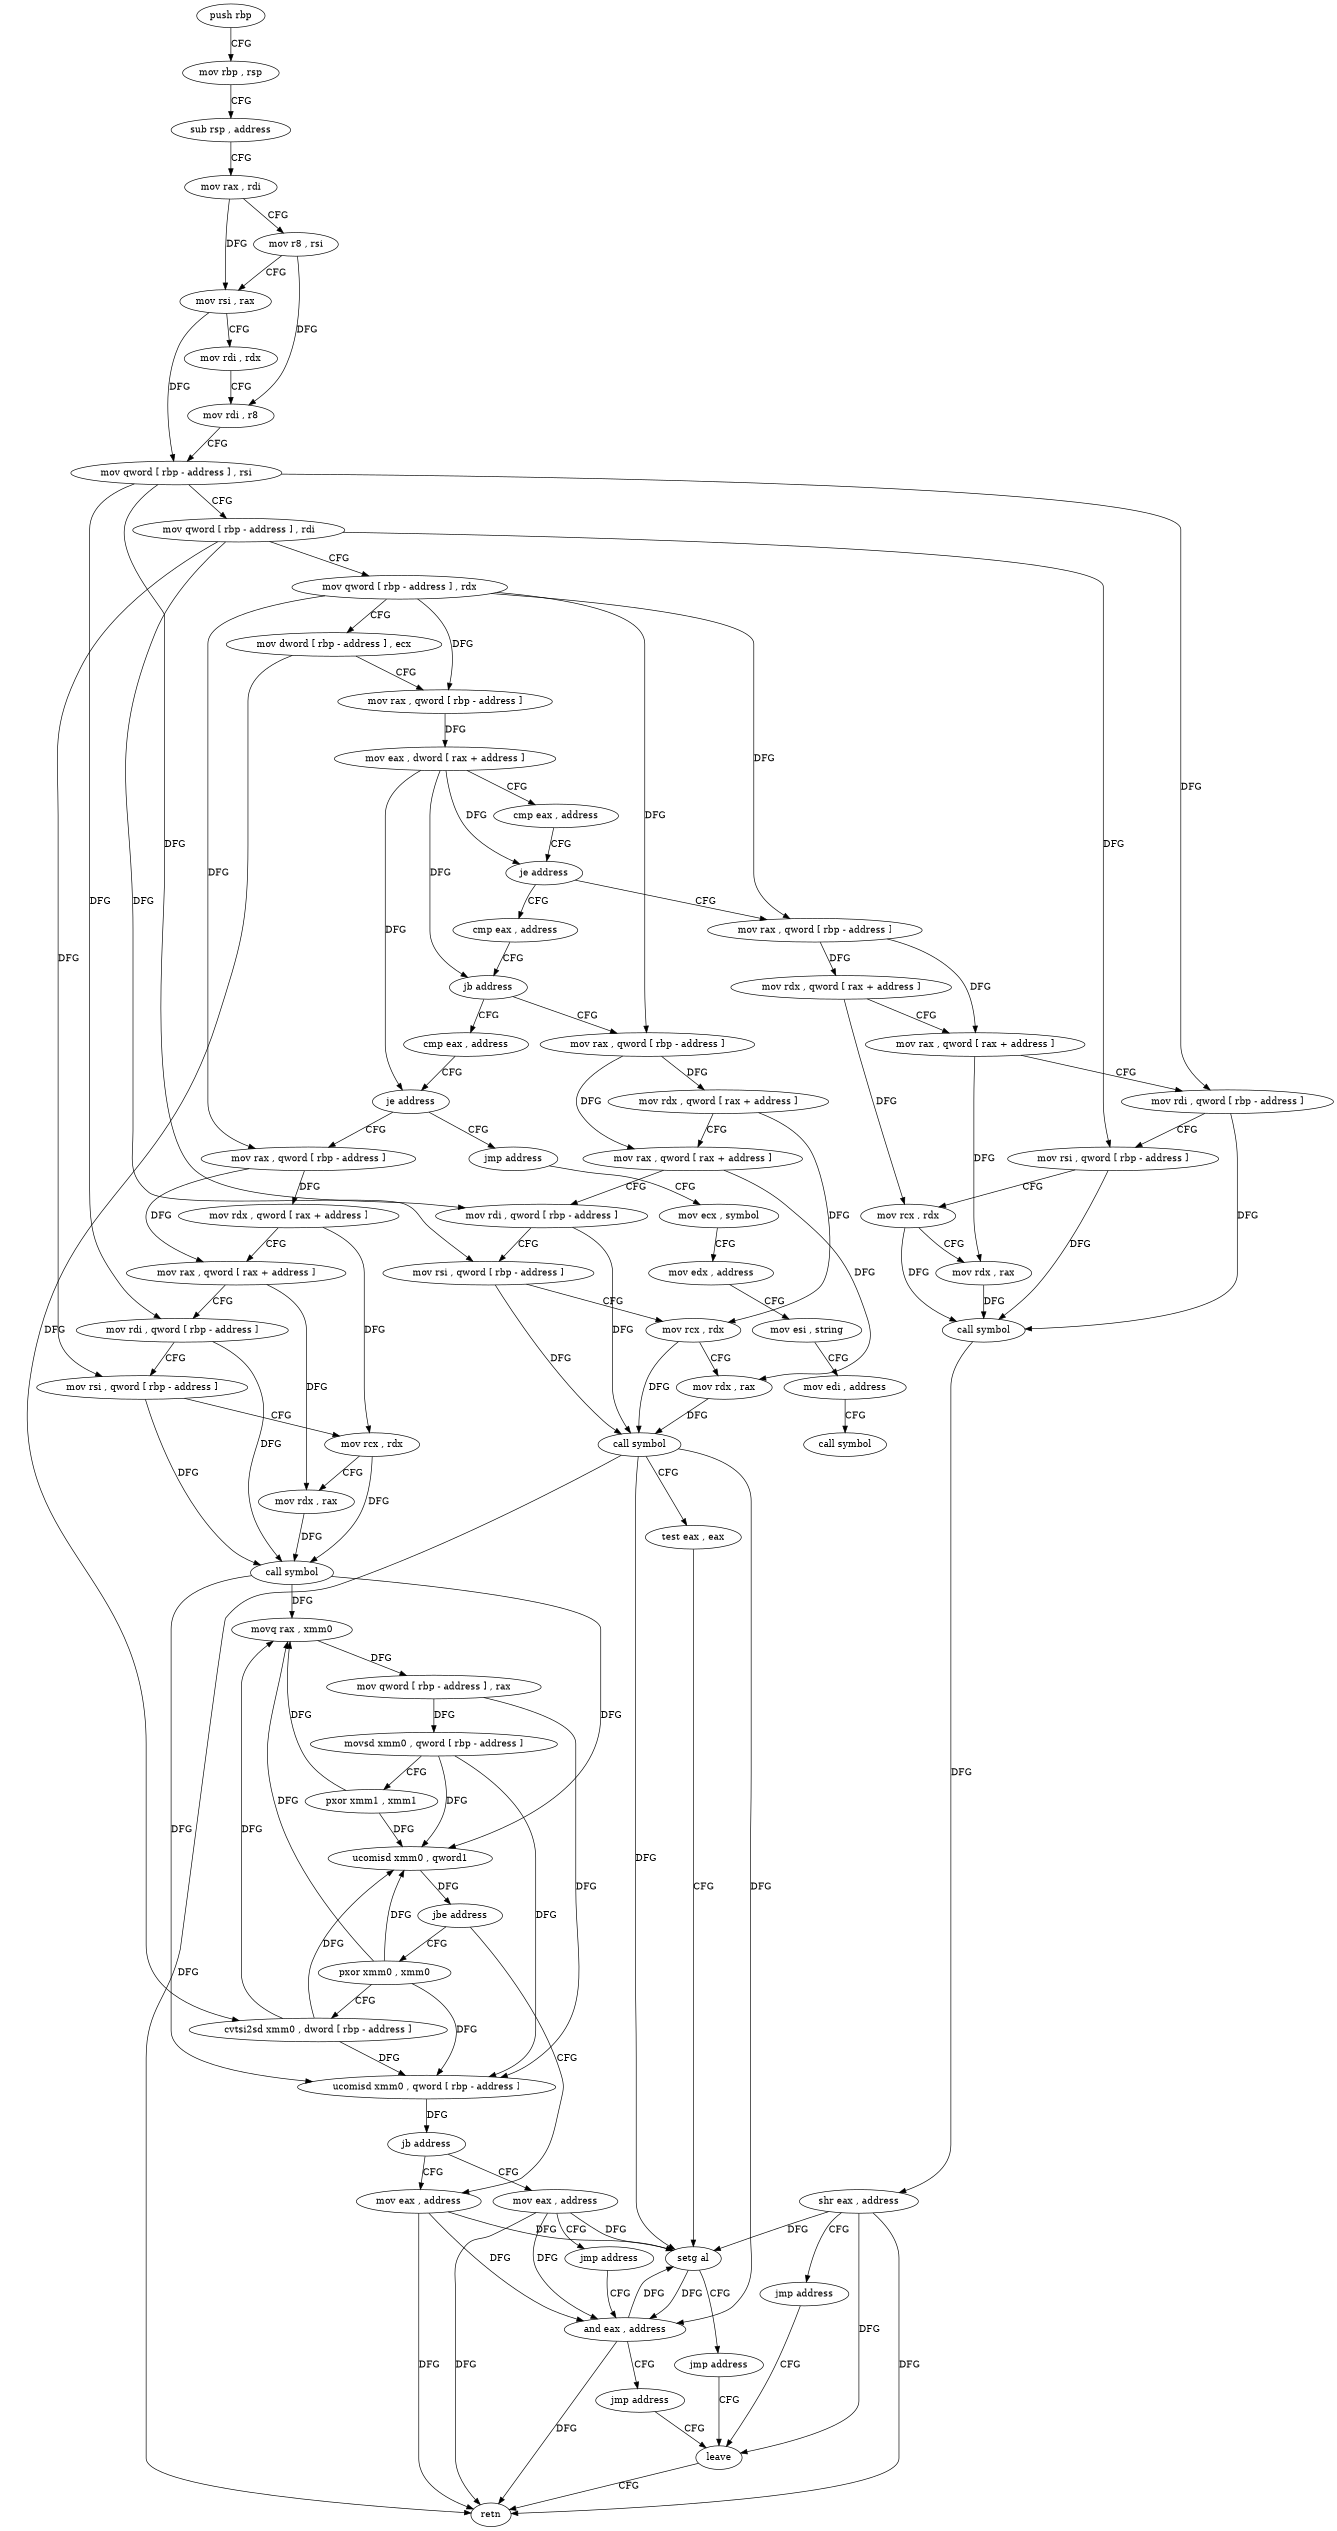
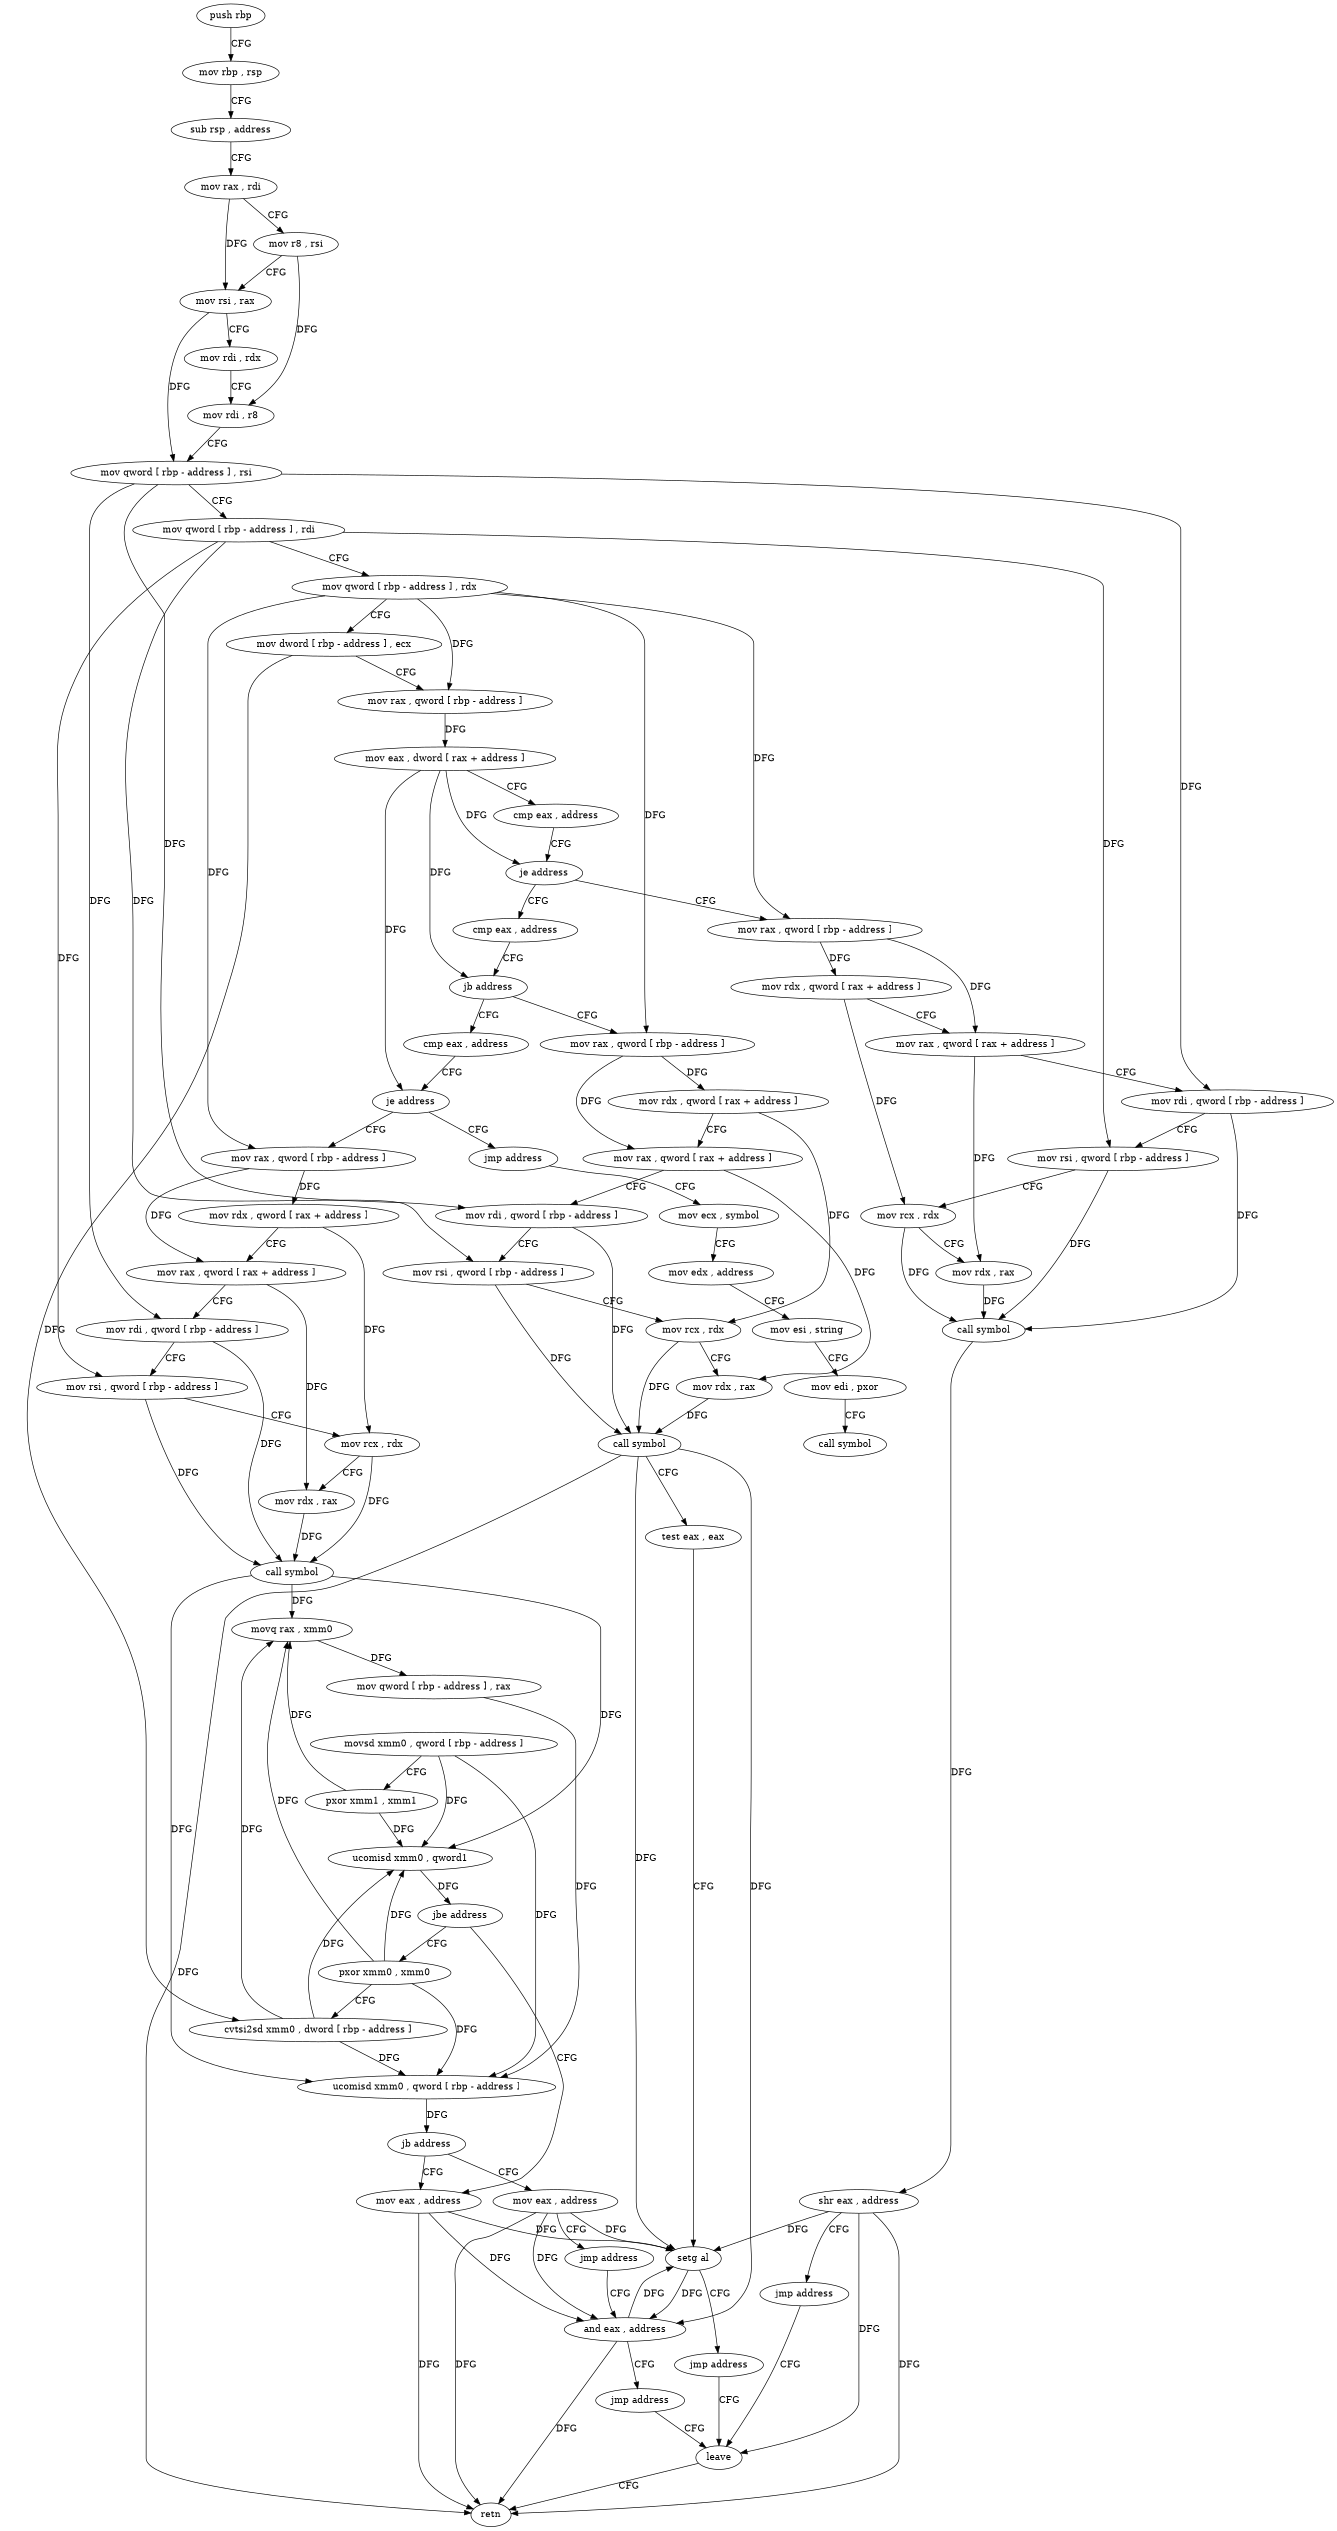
(845, 1387) -> (845, 1387)
(434, 1712) -> none
